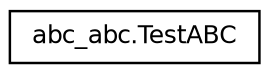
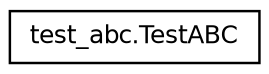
(135, 37) -> (135, 37)
